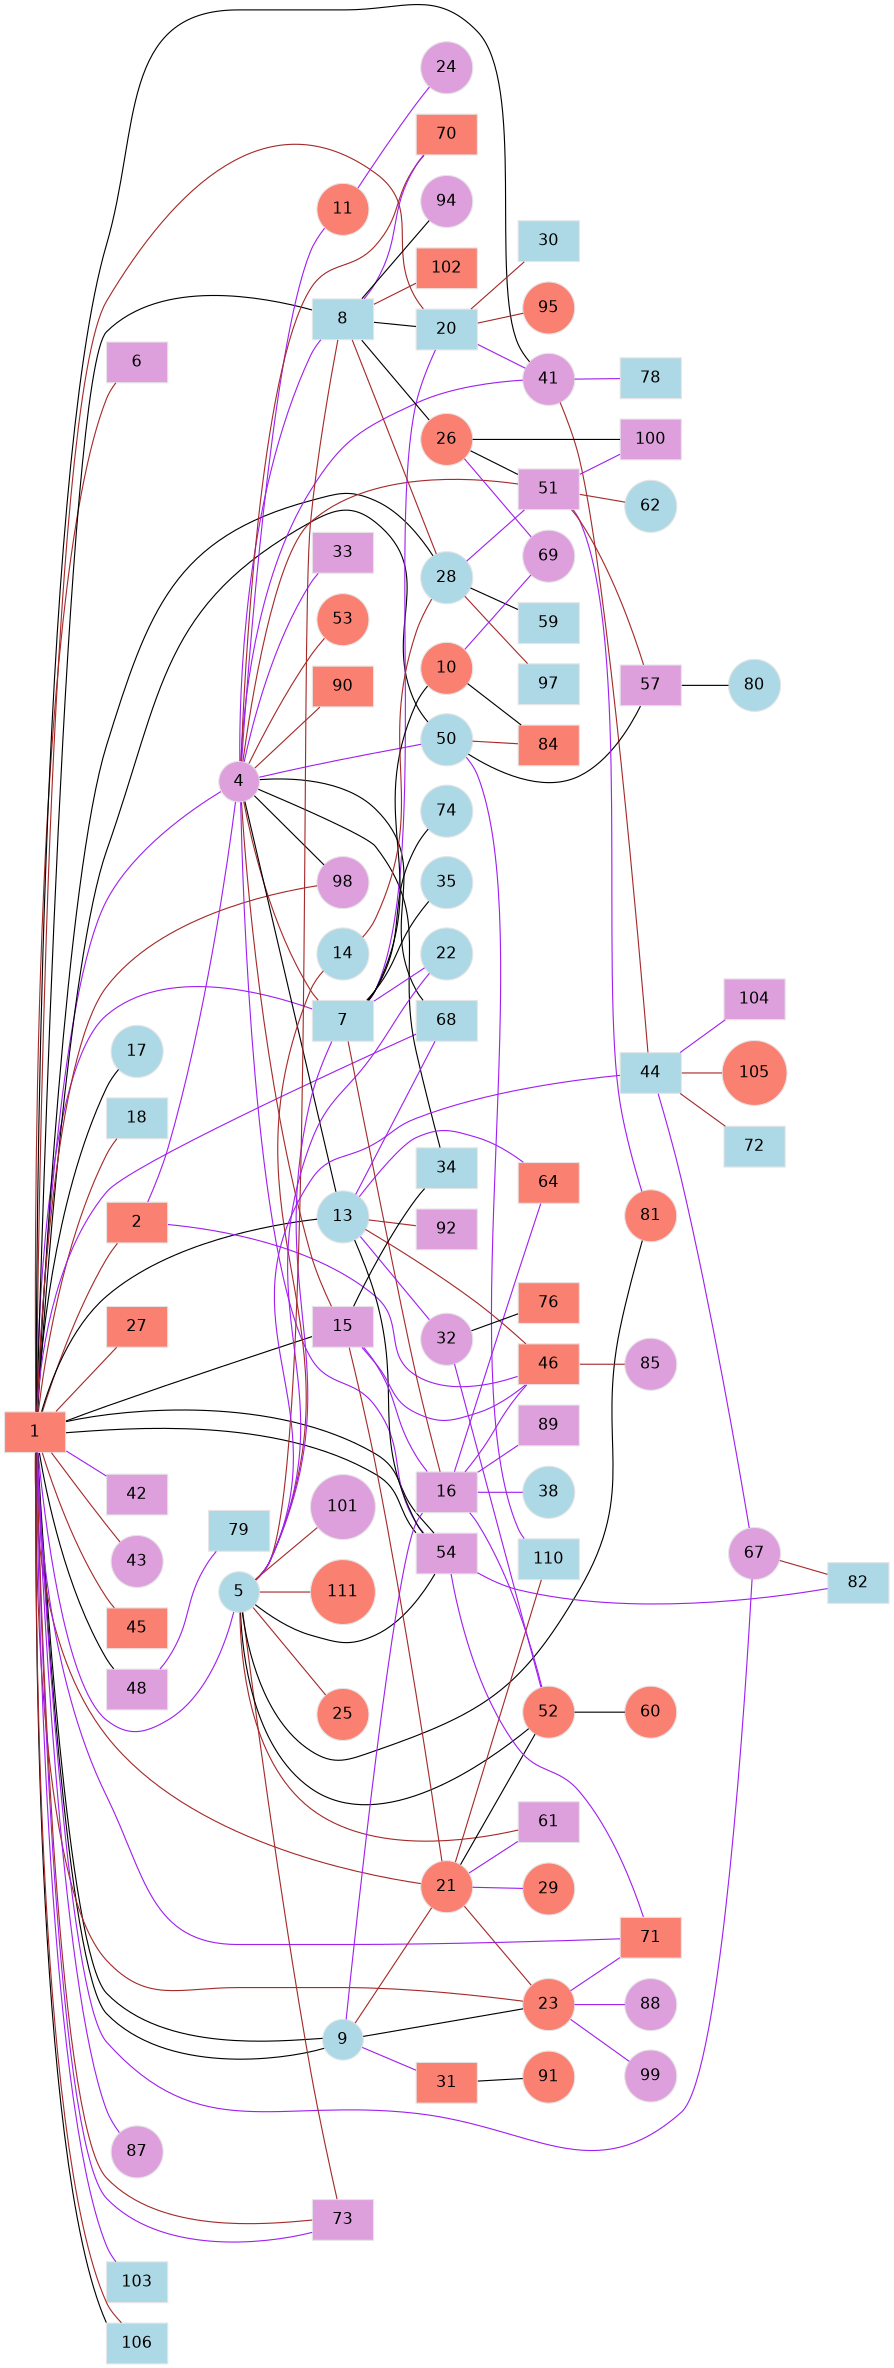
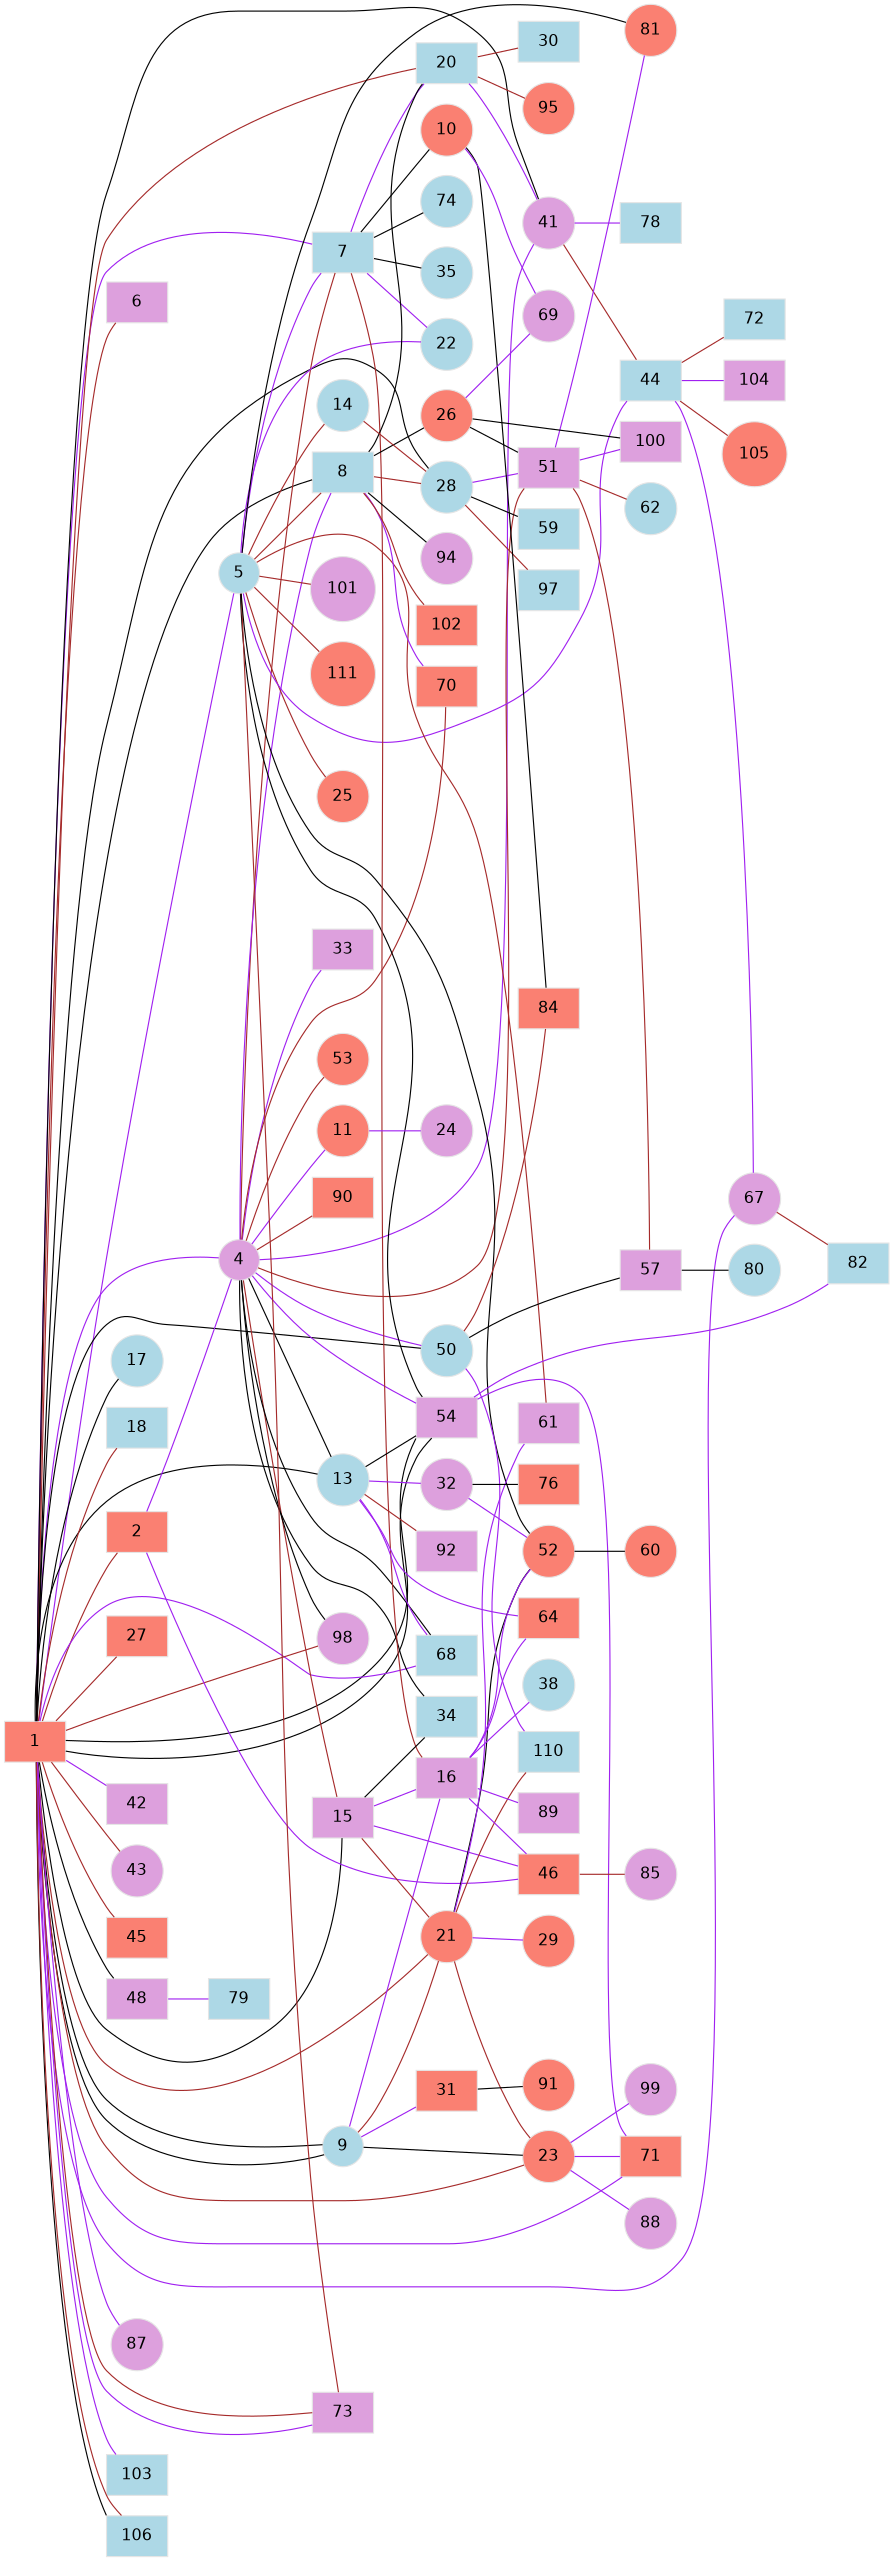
(449, 1283) -> none
